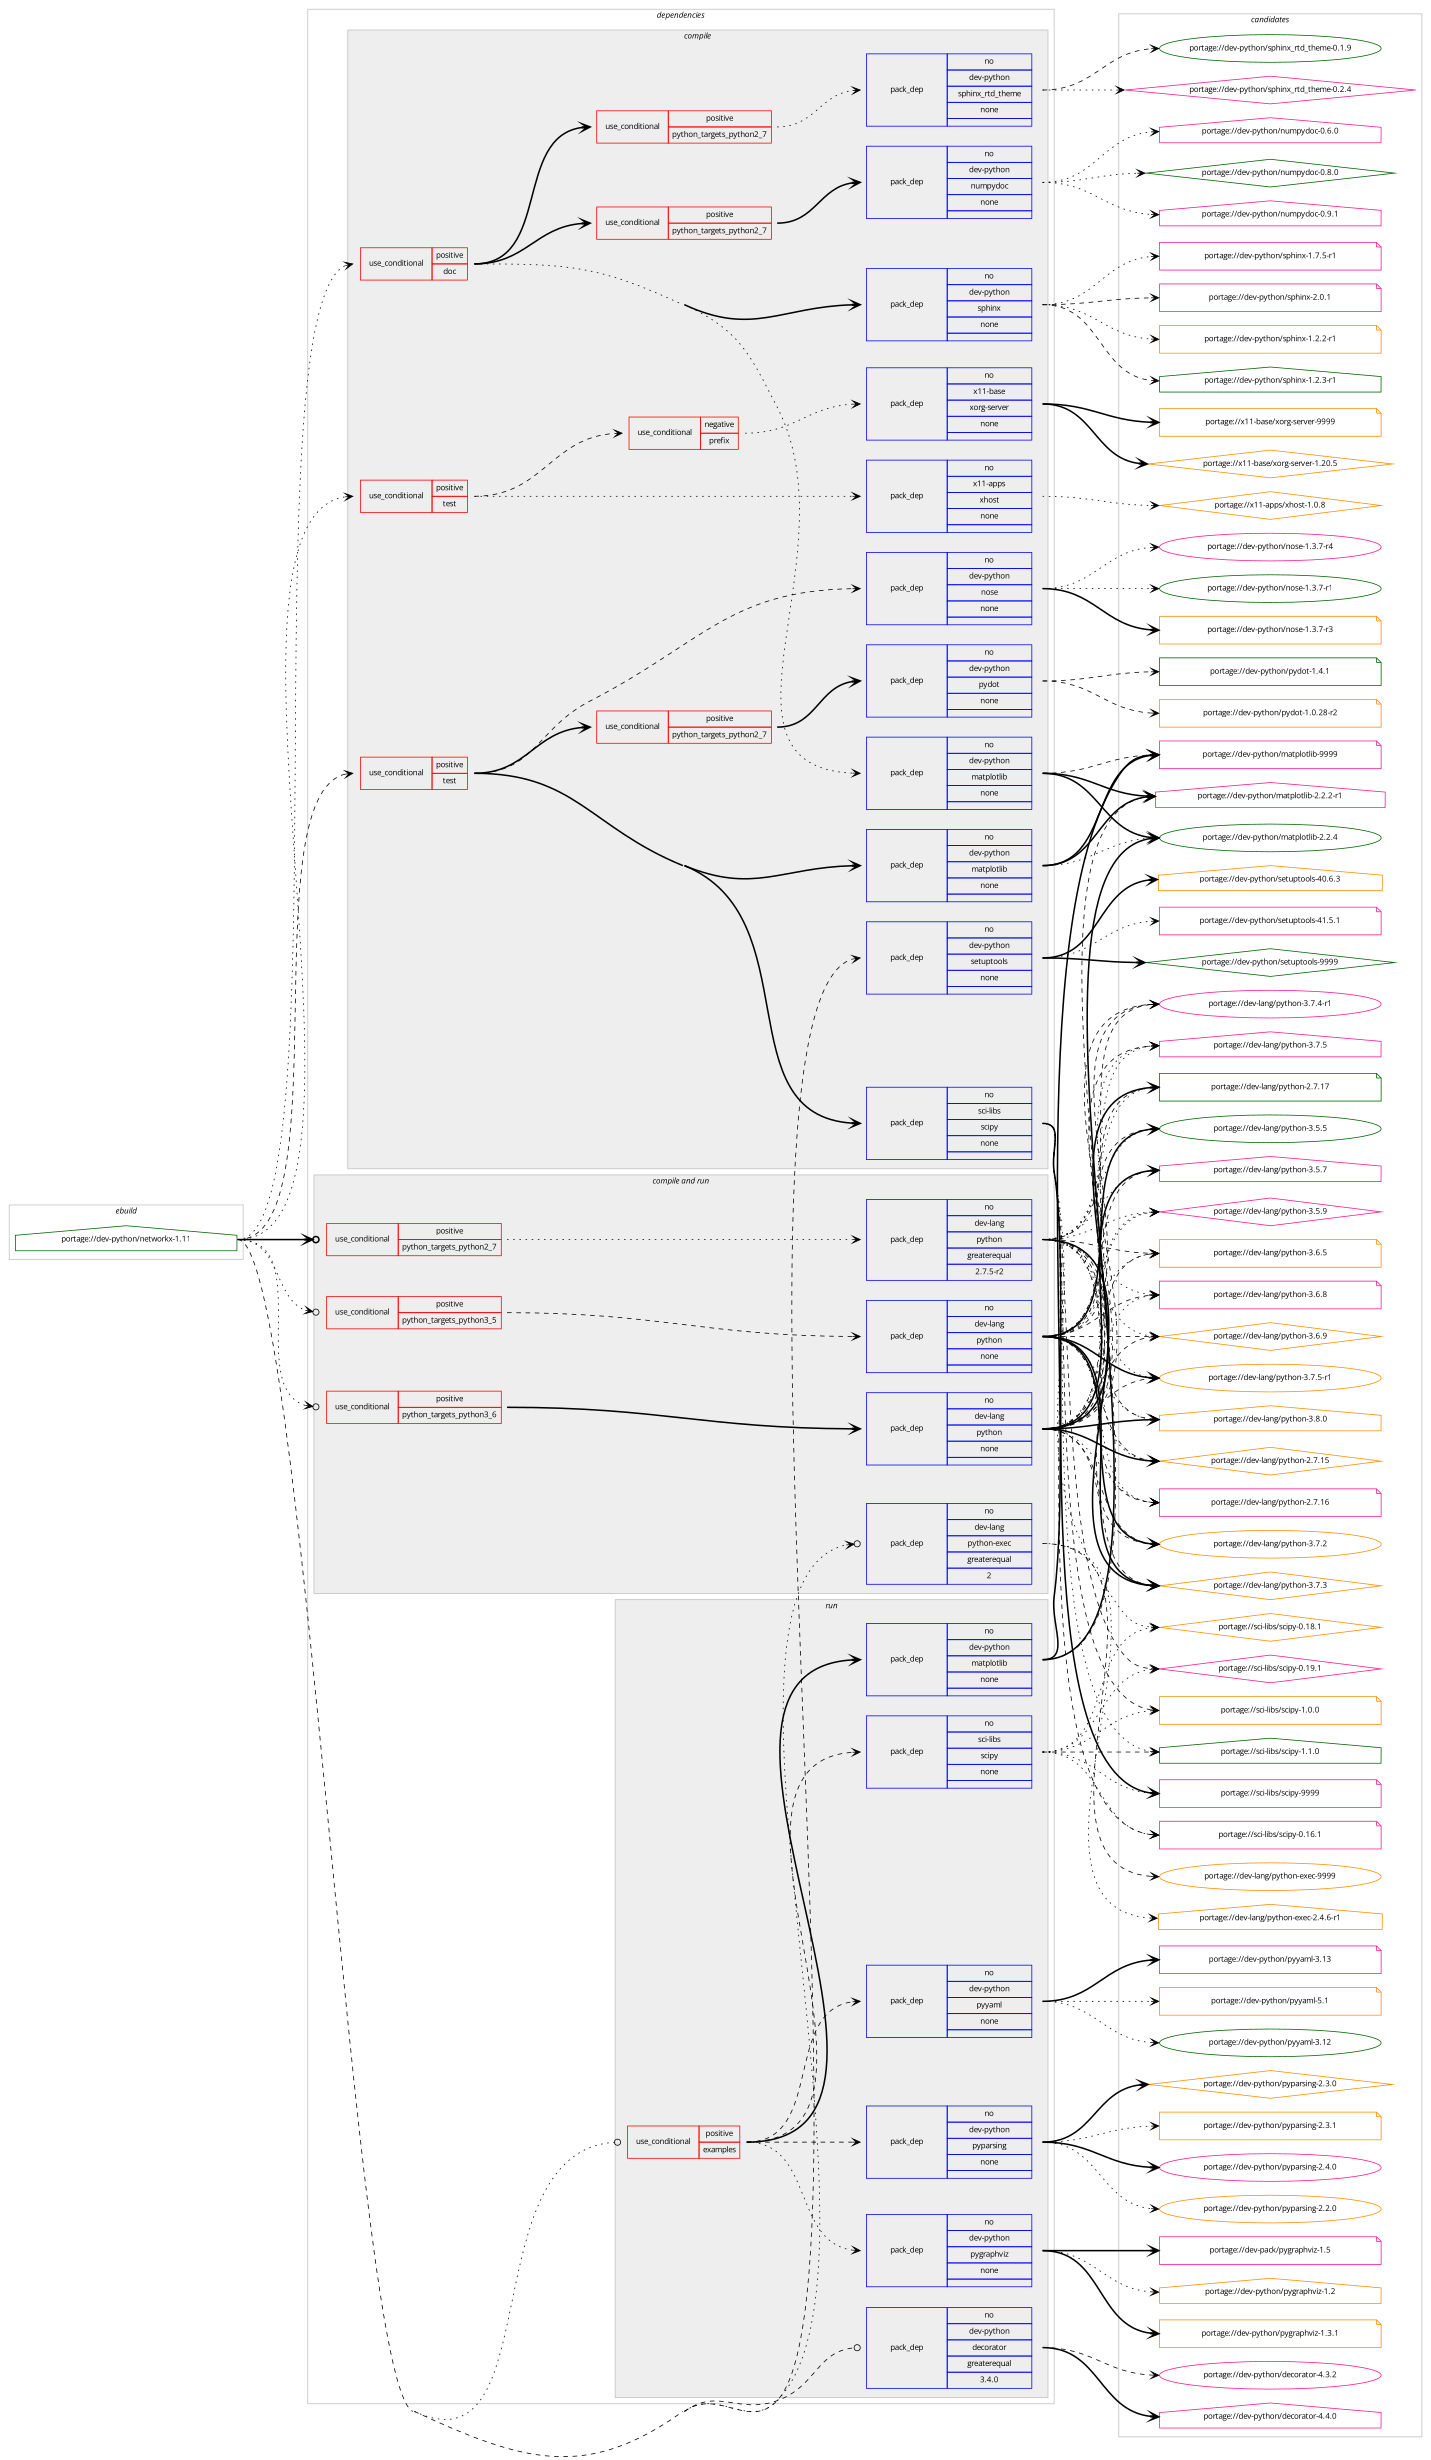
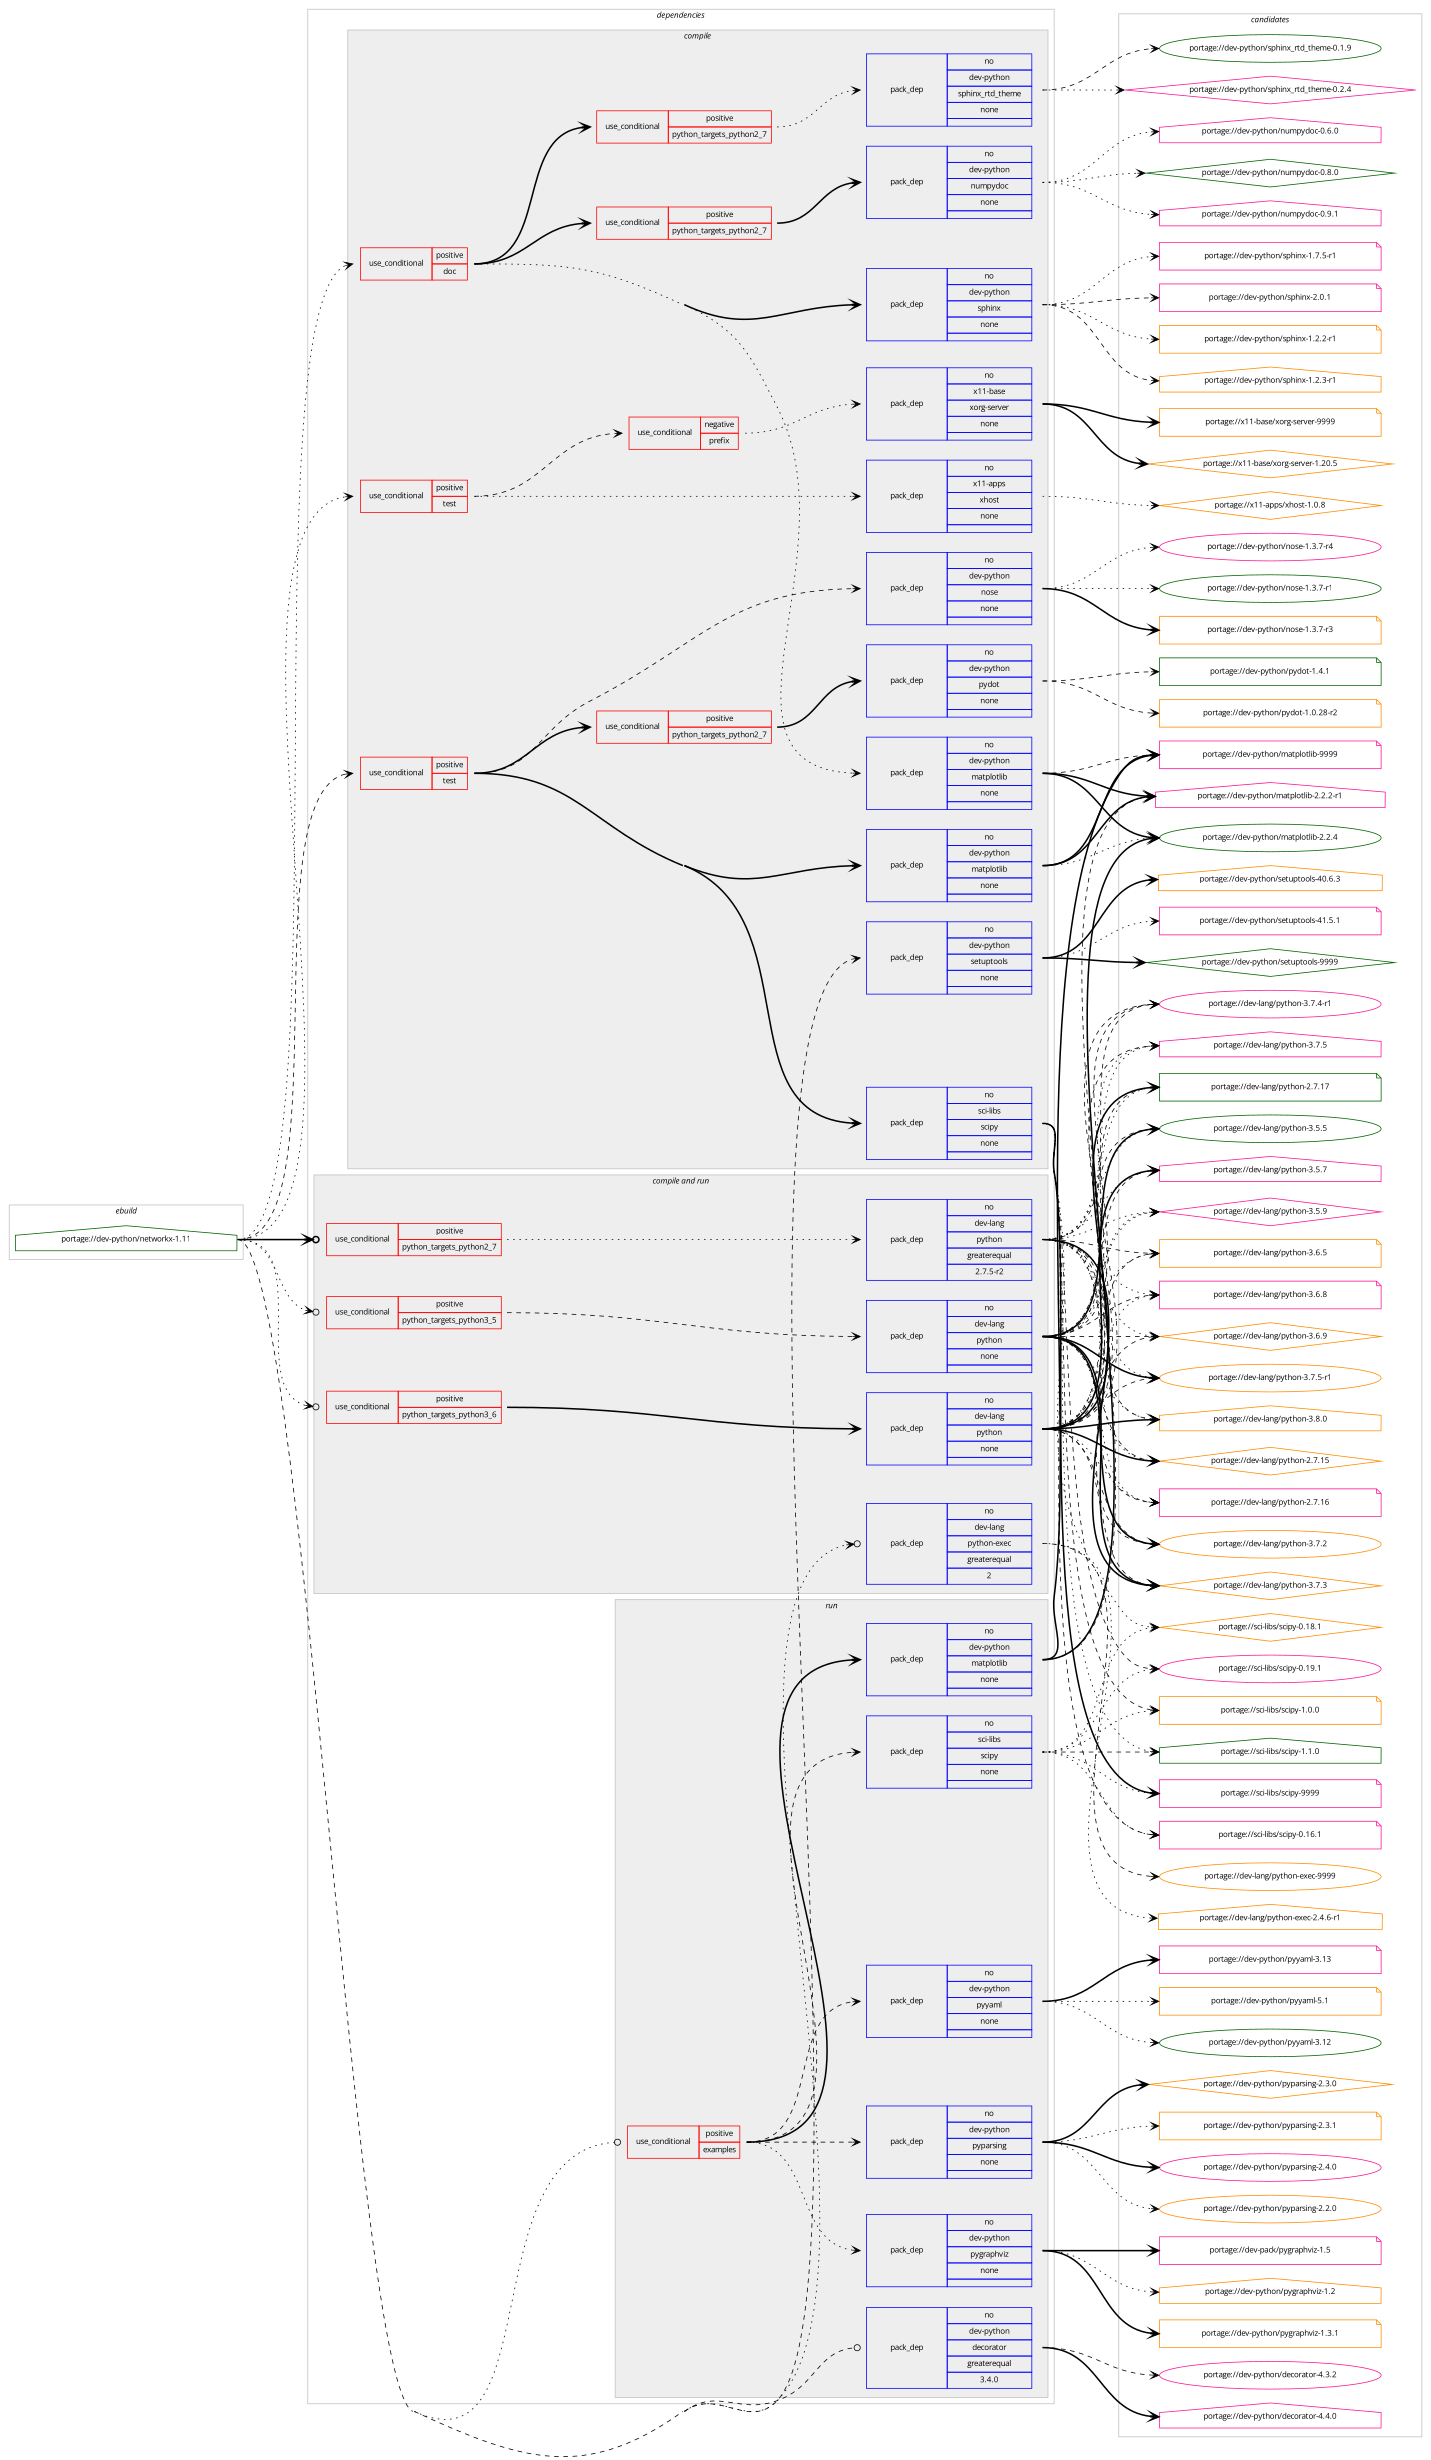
(1270, 381) -> (1270, 381)
(1270, 1669) -> (1270, 1669)
